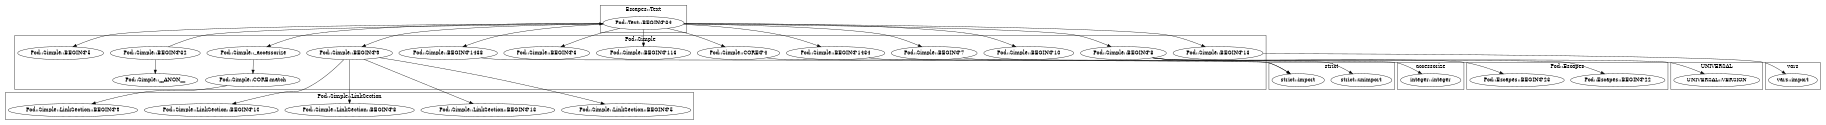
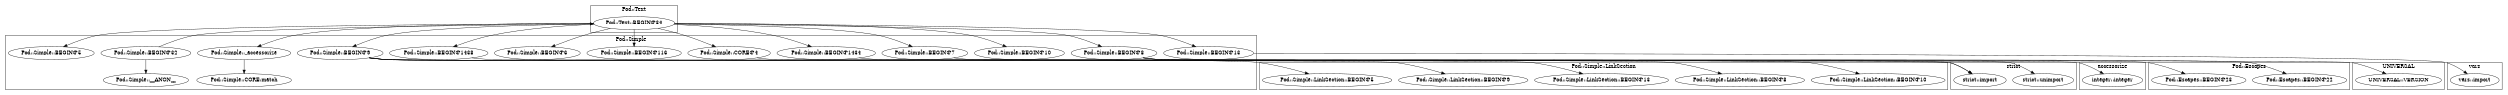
(644, 10) -> (634, 10)
(128, 95) -> (906, 60)
